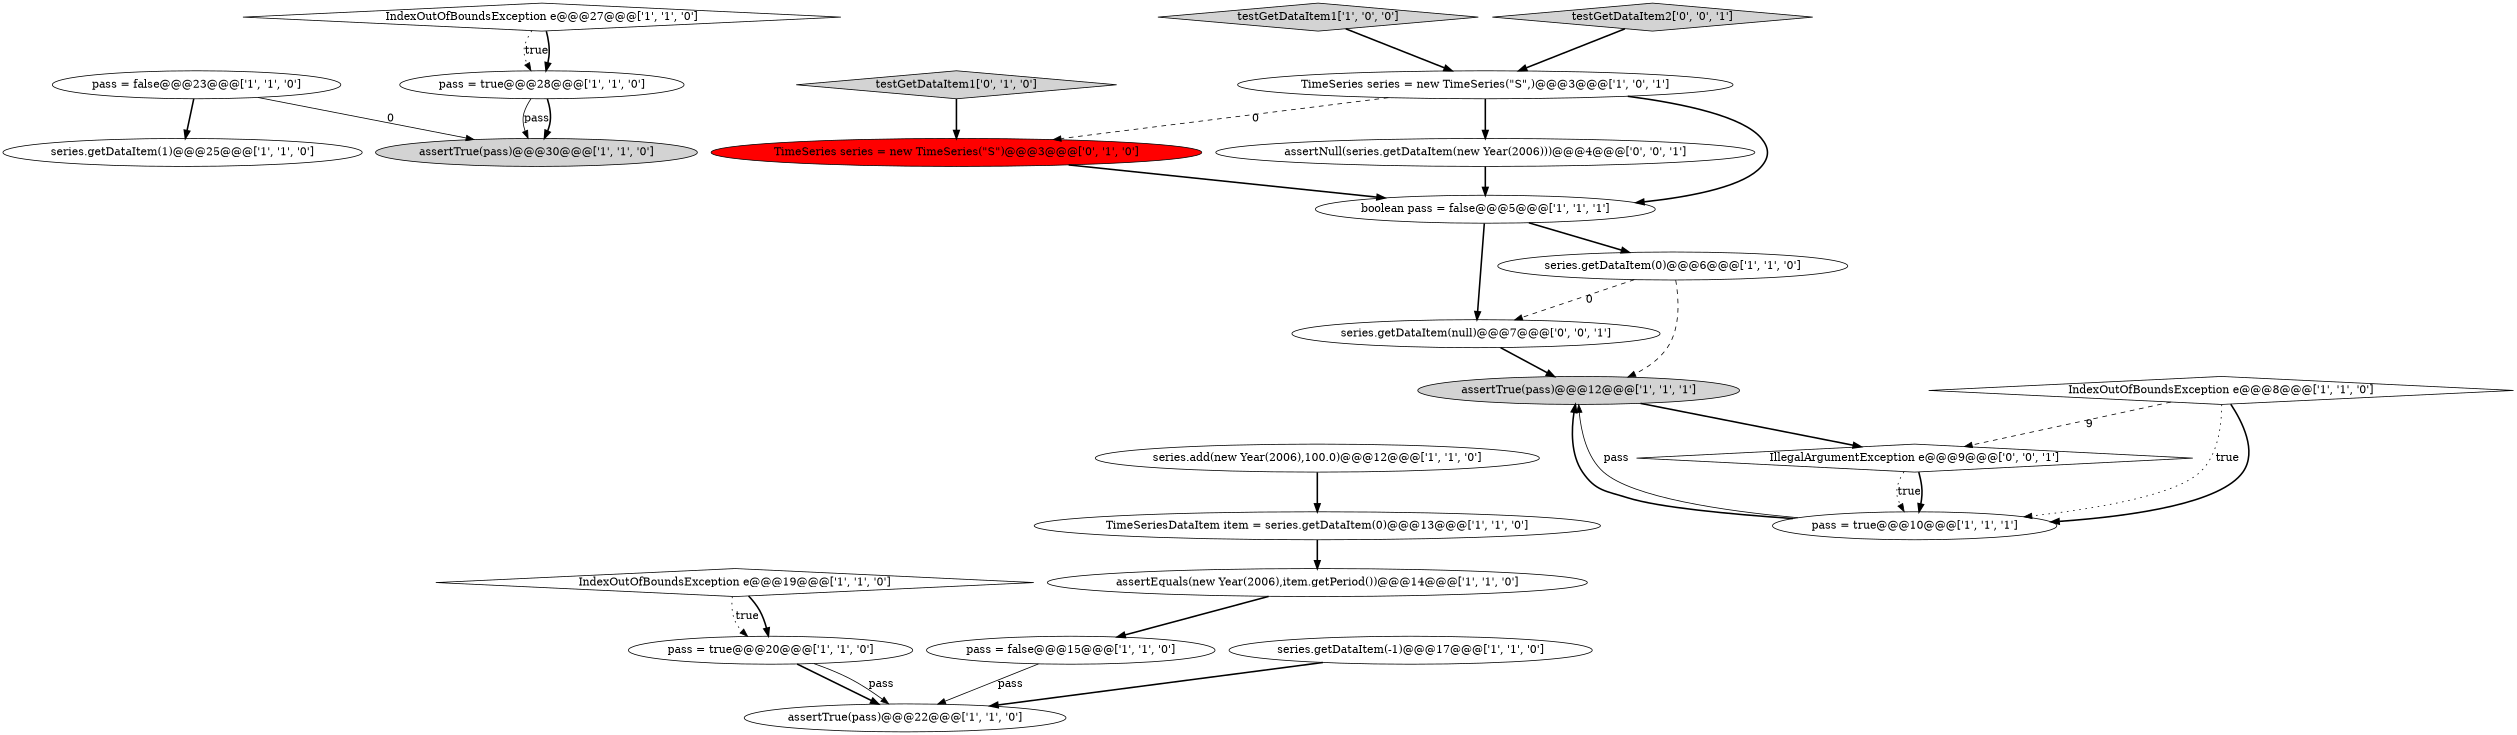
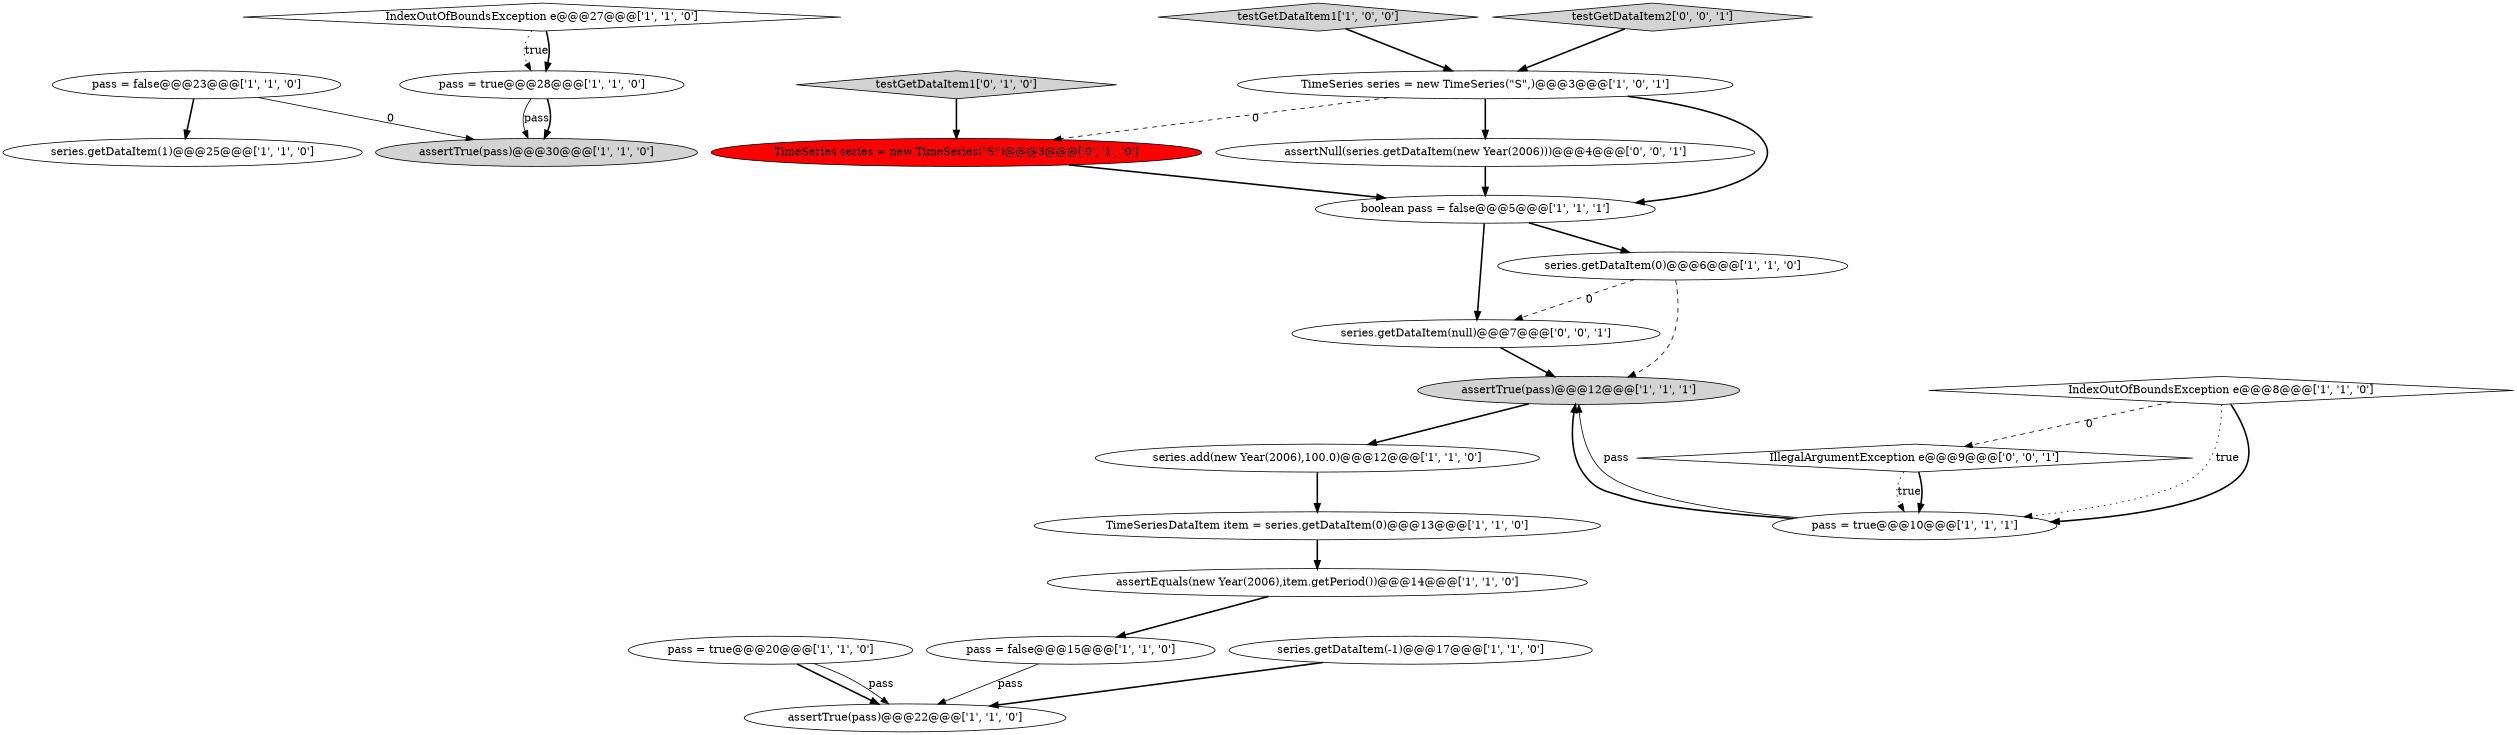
(1747, 424) -> (1452, 423)
(2090, 424) -> (2090, 424)
(735, 583) -> none
